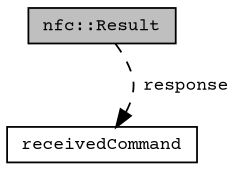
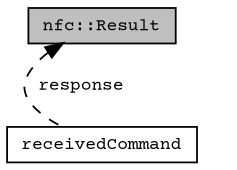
(132, 76) -> (26, 95)
